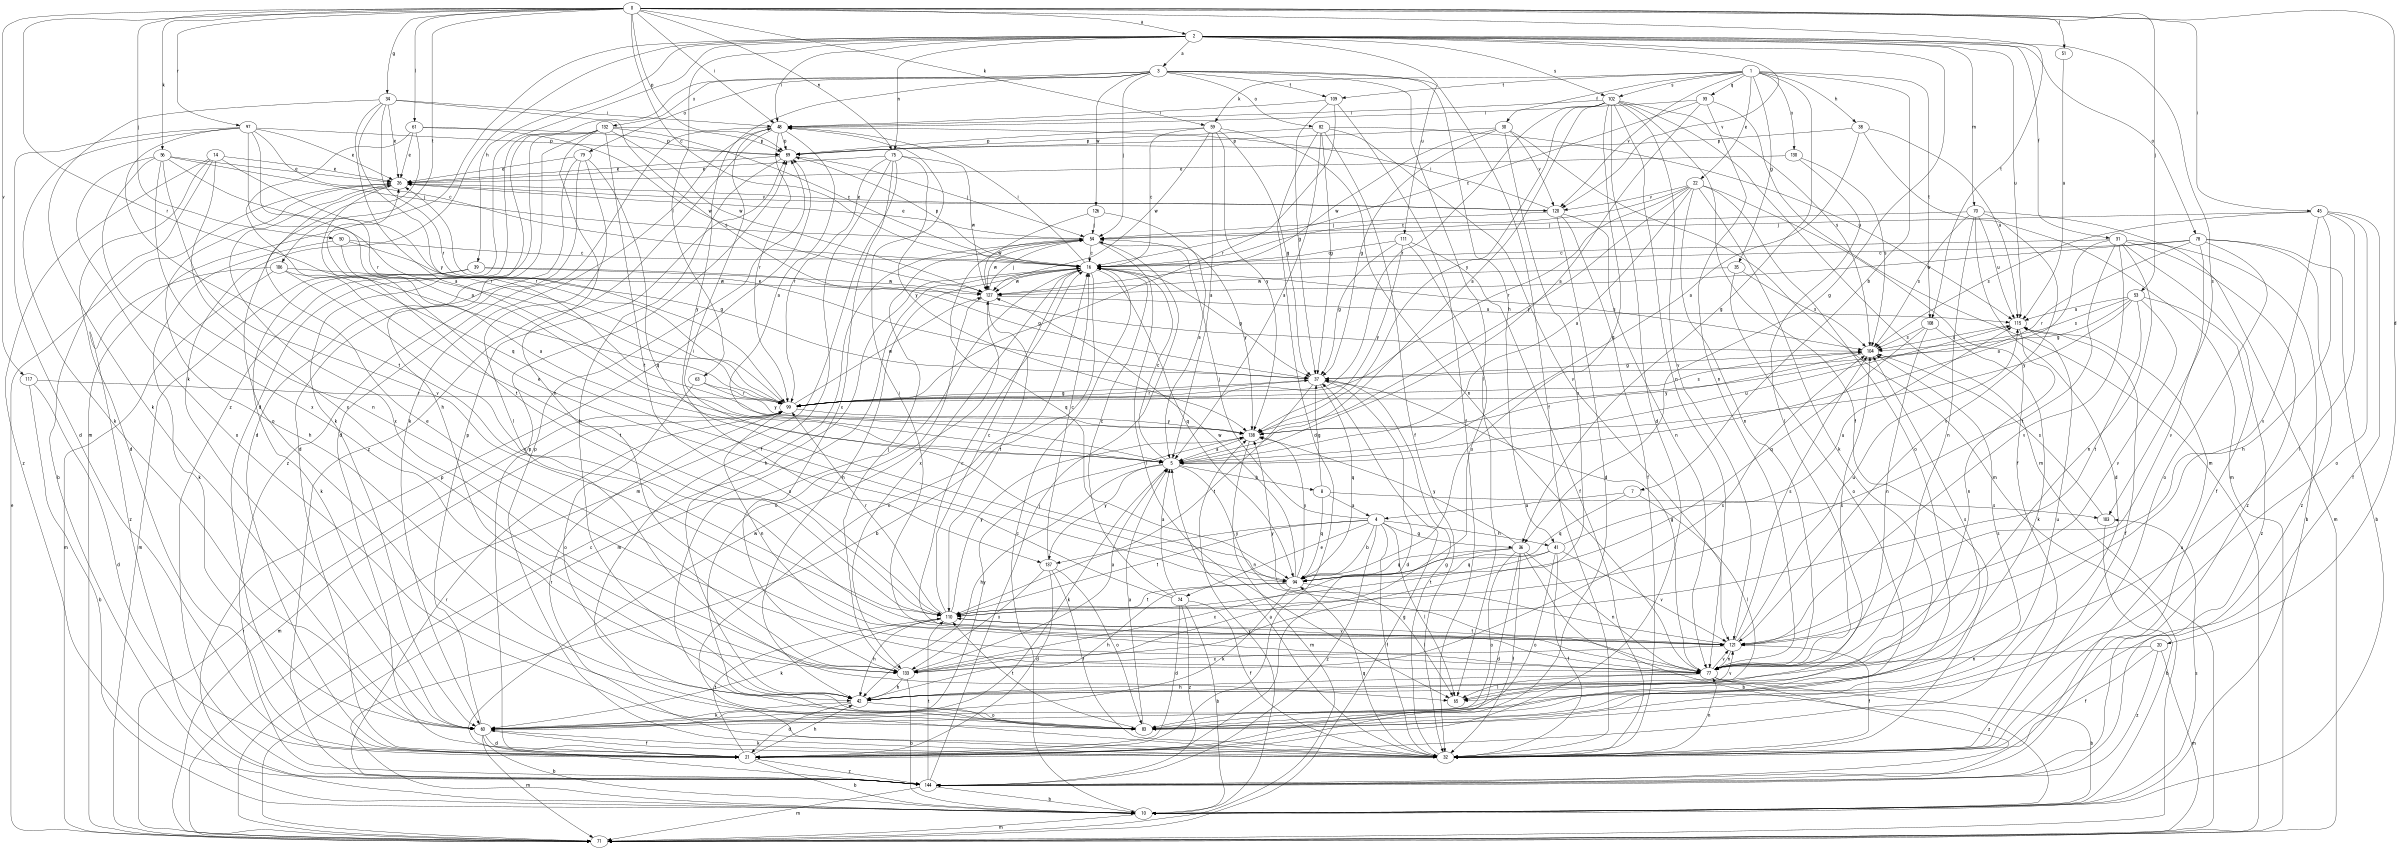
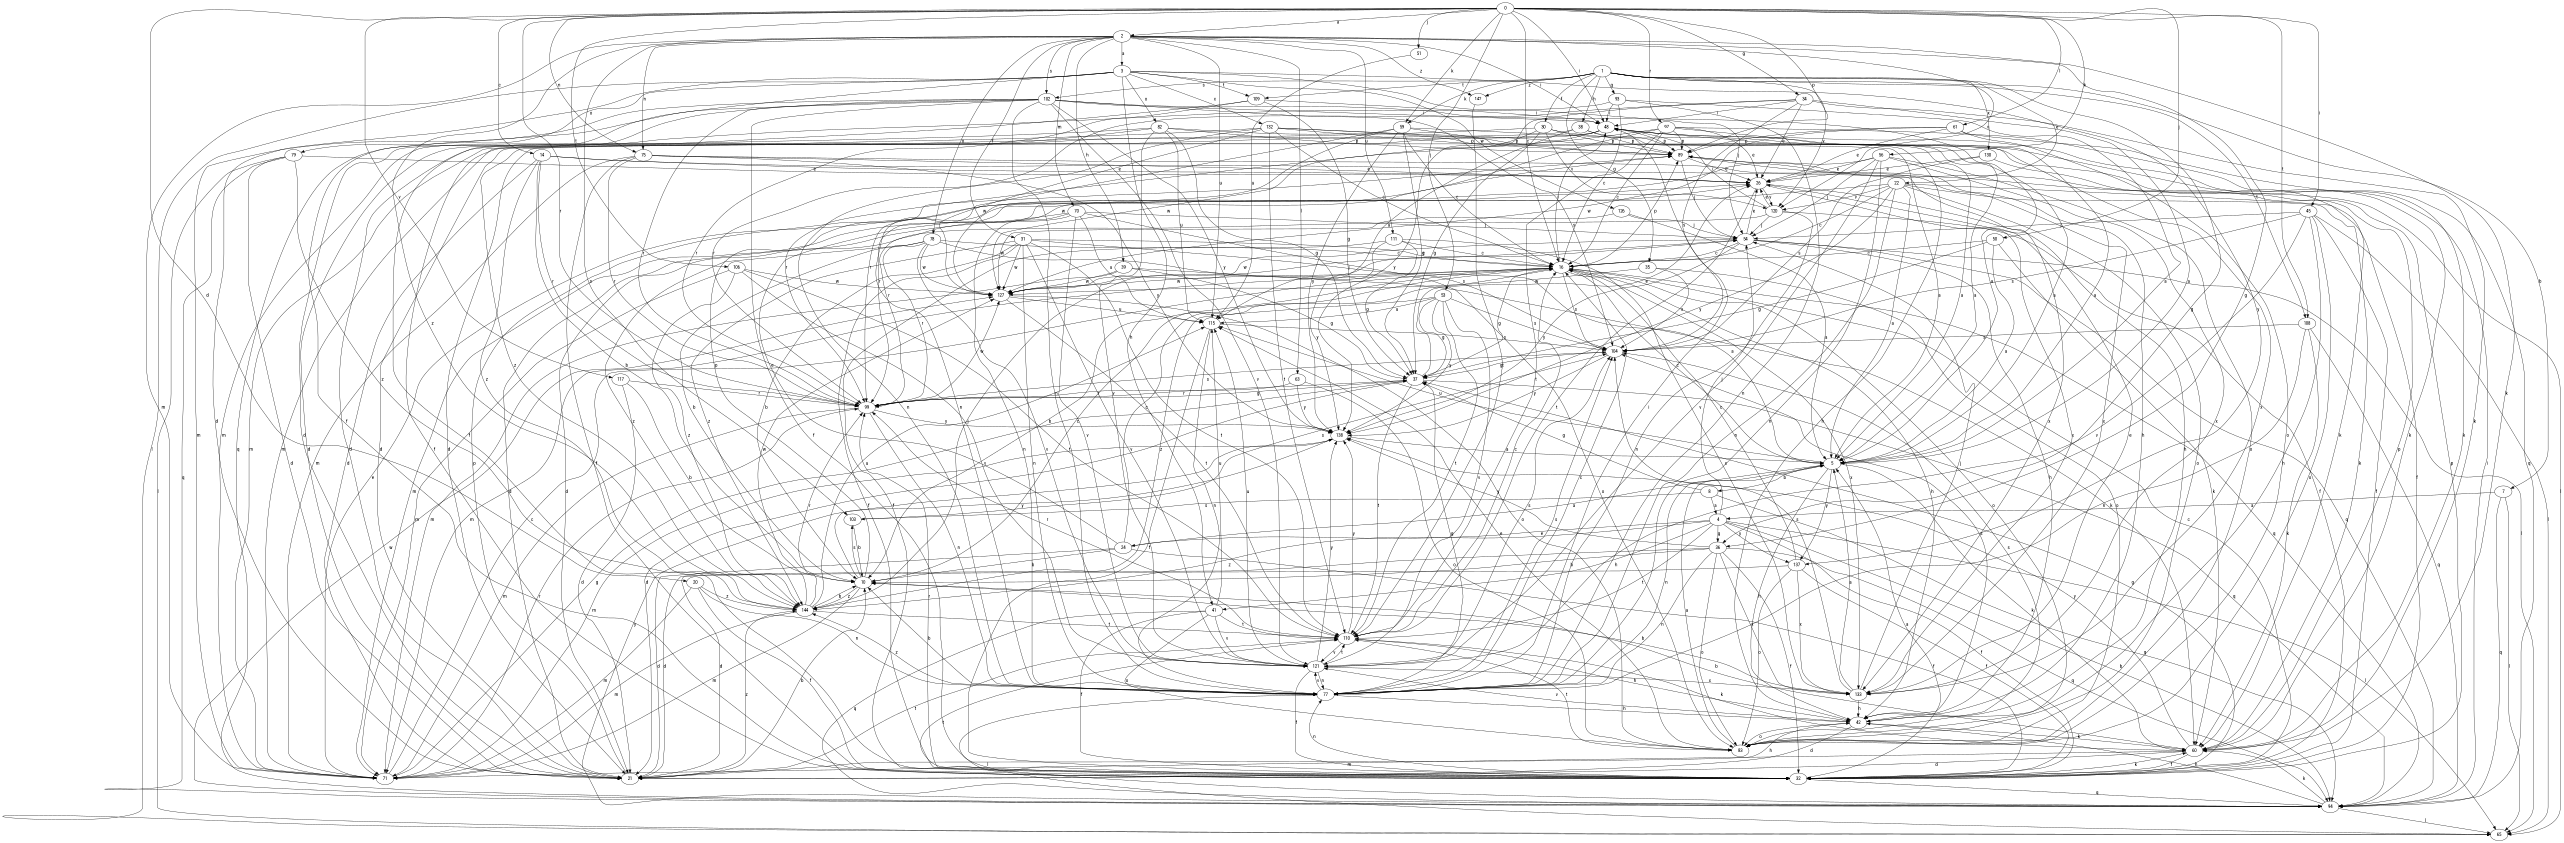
none -> (926, 12)
none -> (1478, 99)
(970, 196) -> (1013, 266)
(2058, 520) -> (1501, 534)
(1138, 769) -> (838, 600)
